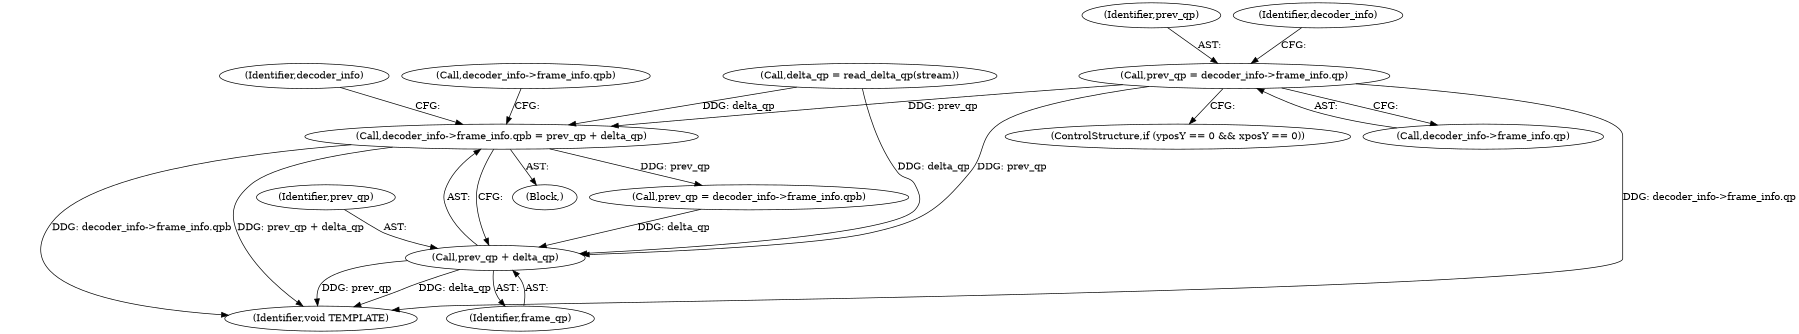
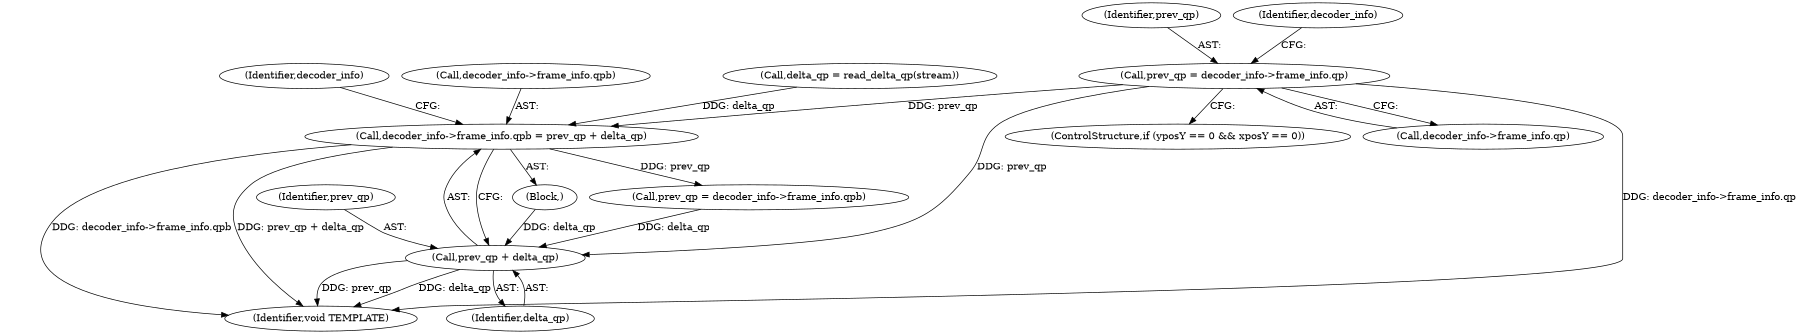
(529, 106) -> (529, 106)
(823, 234) -> (523, 225)
(520, 319) -> (520, 319)
